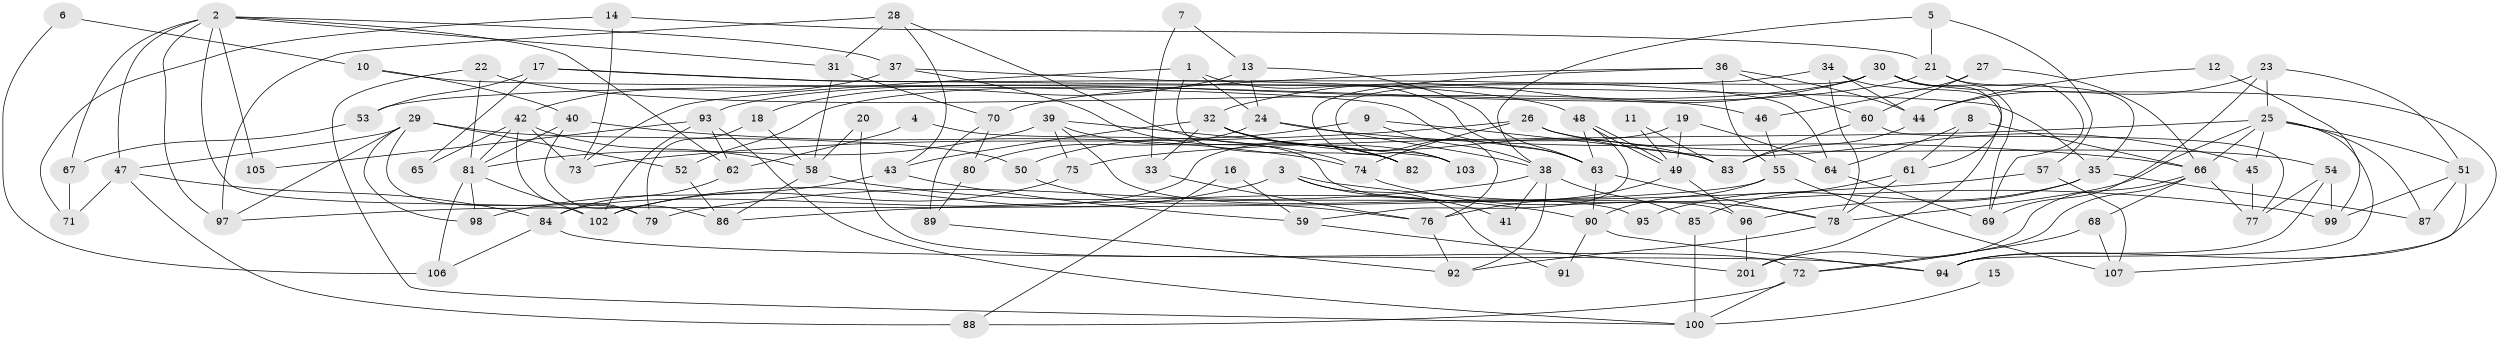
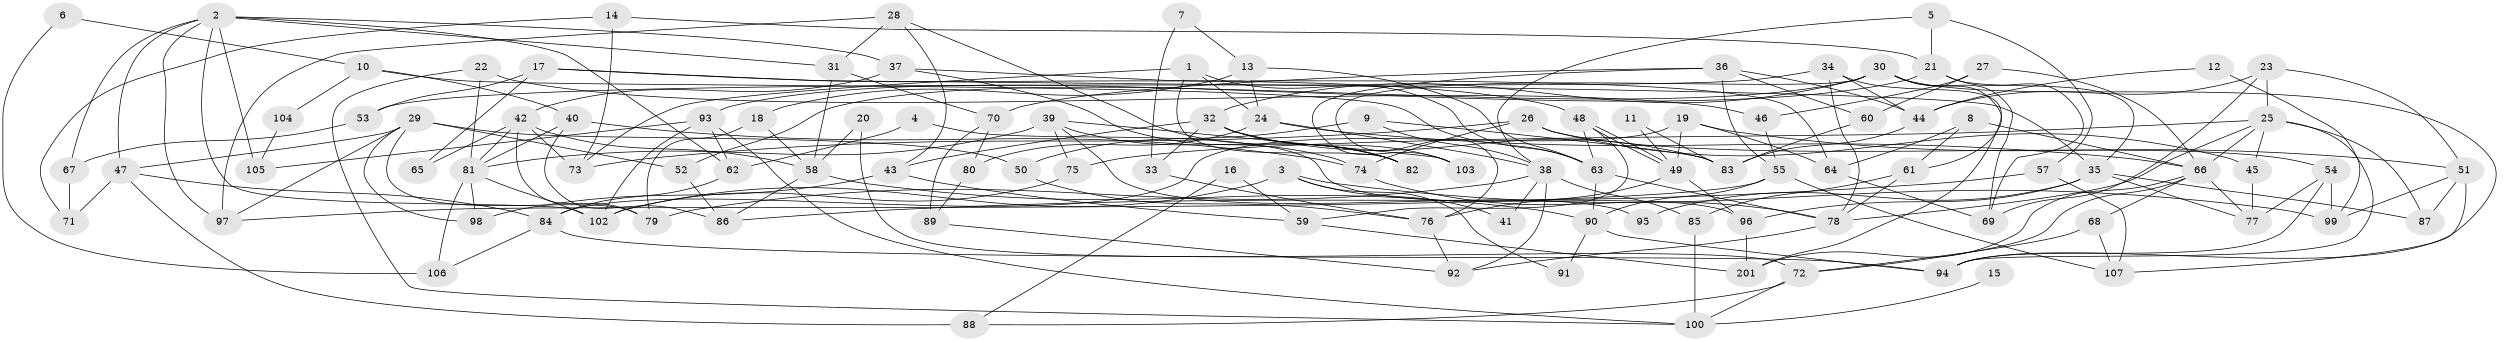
none -> (283, 119)
(2157, 139) -> (2164, 193)
(2368, 140) -> (2073, 150)
